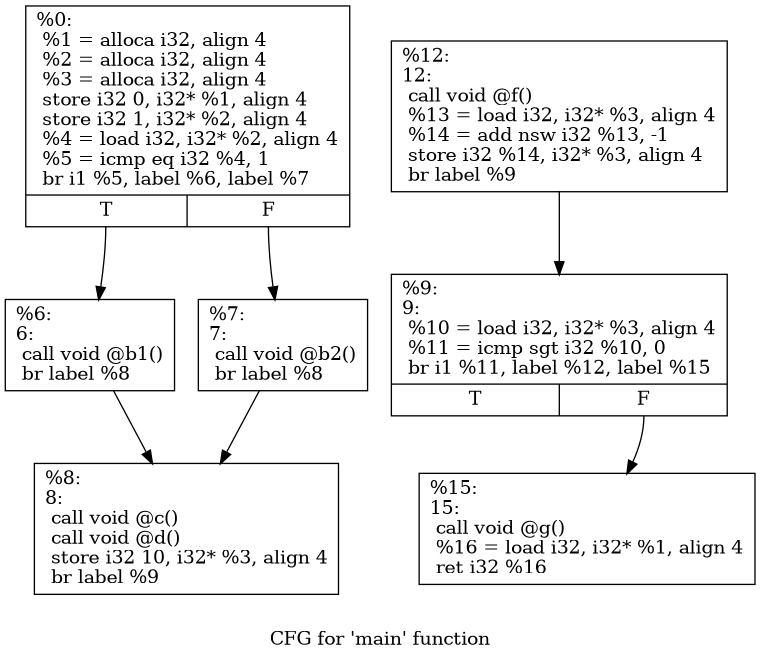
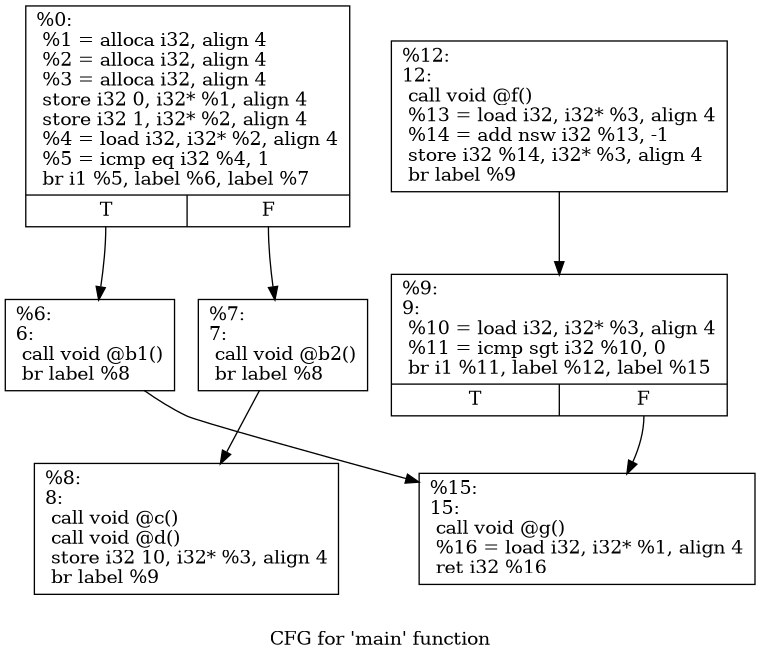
(130, 421) -> (272, 442)
